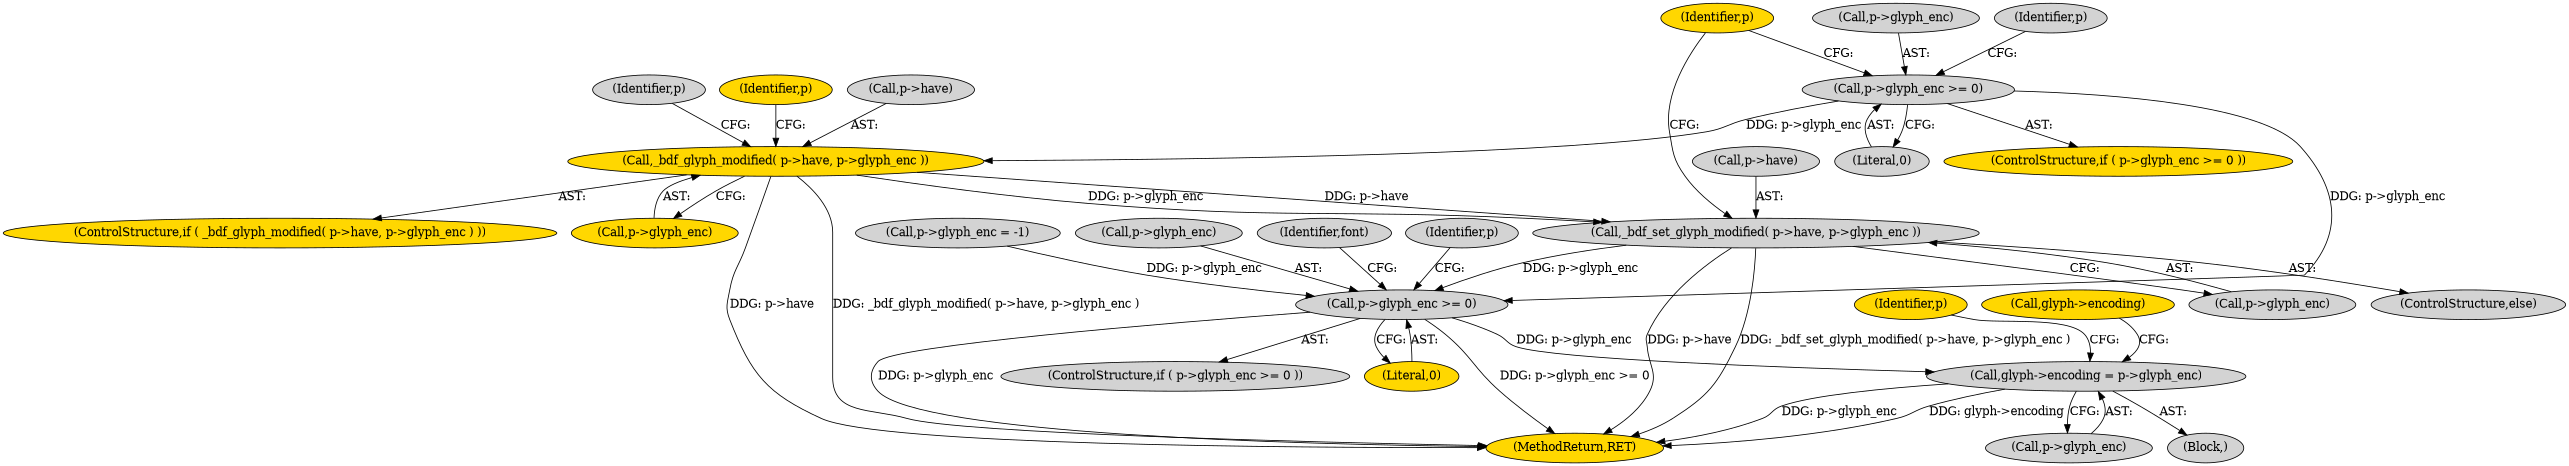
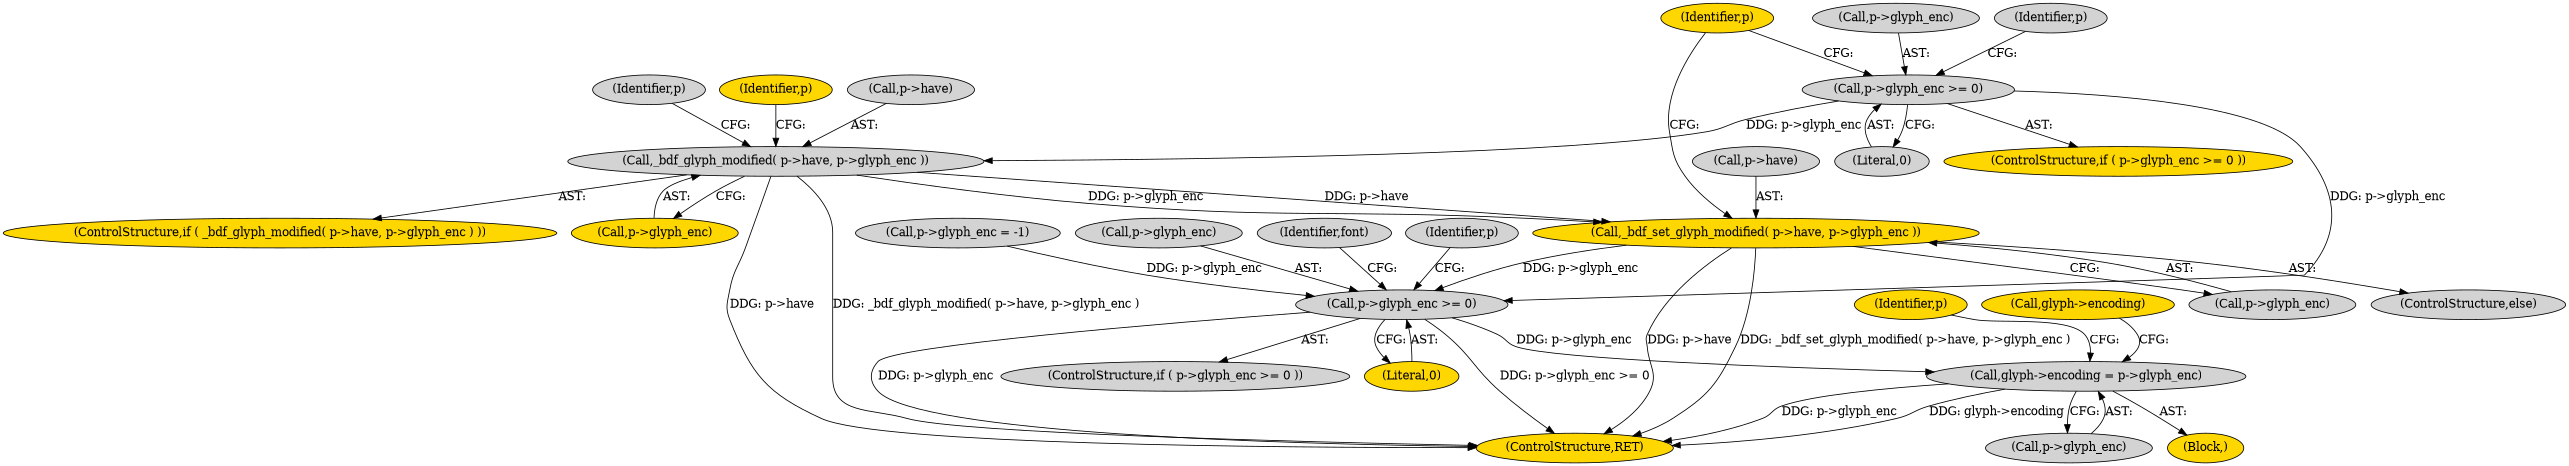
(776, 161) -> (776, 161)
(1756, 233) -> (1756, 233)
(1575, 448) -> (1575, 448)
(2206, 448) -> (2206, 448)
